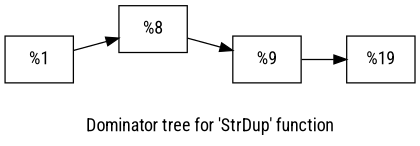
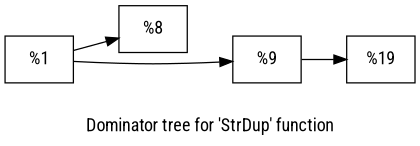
(204, 43) -> (147, 64)
